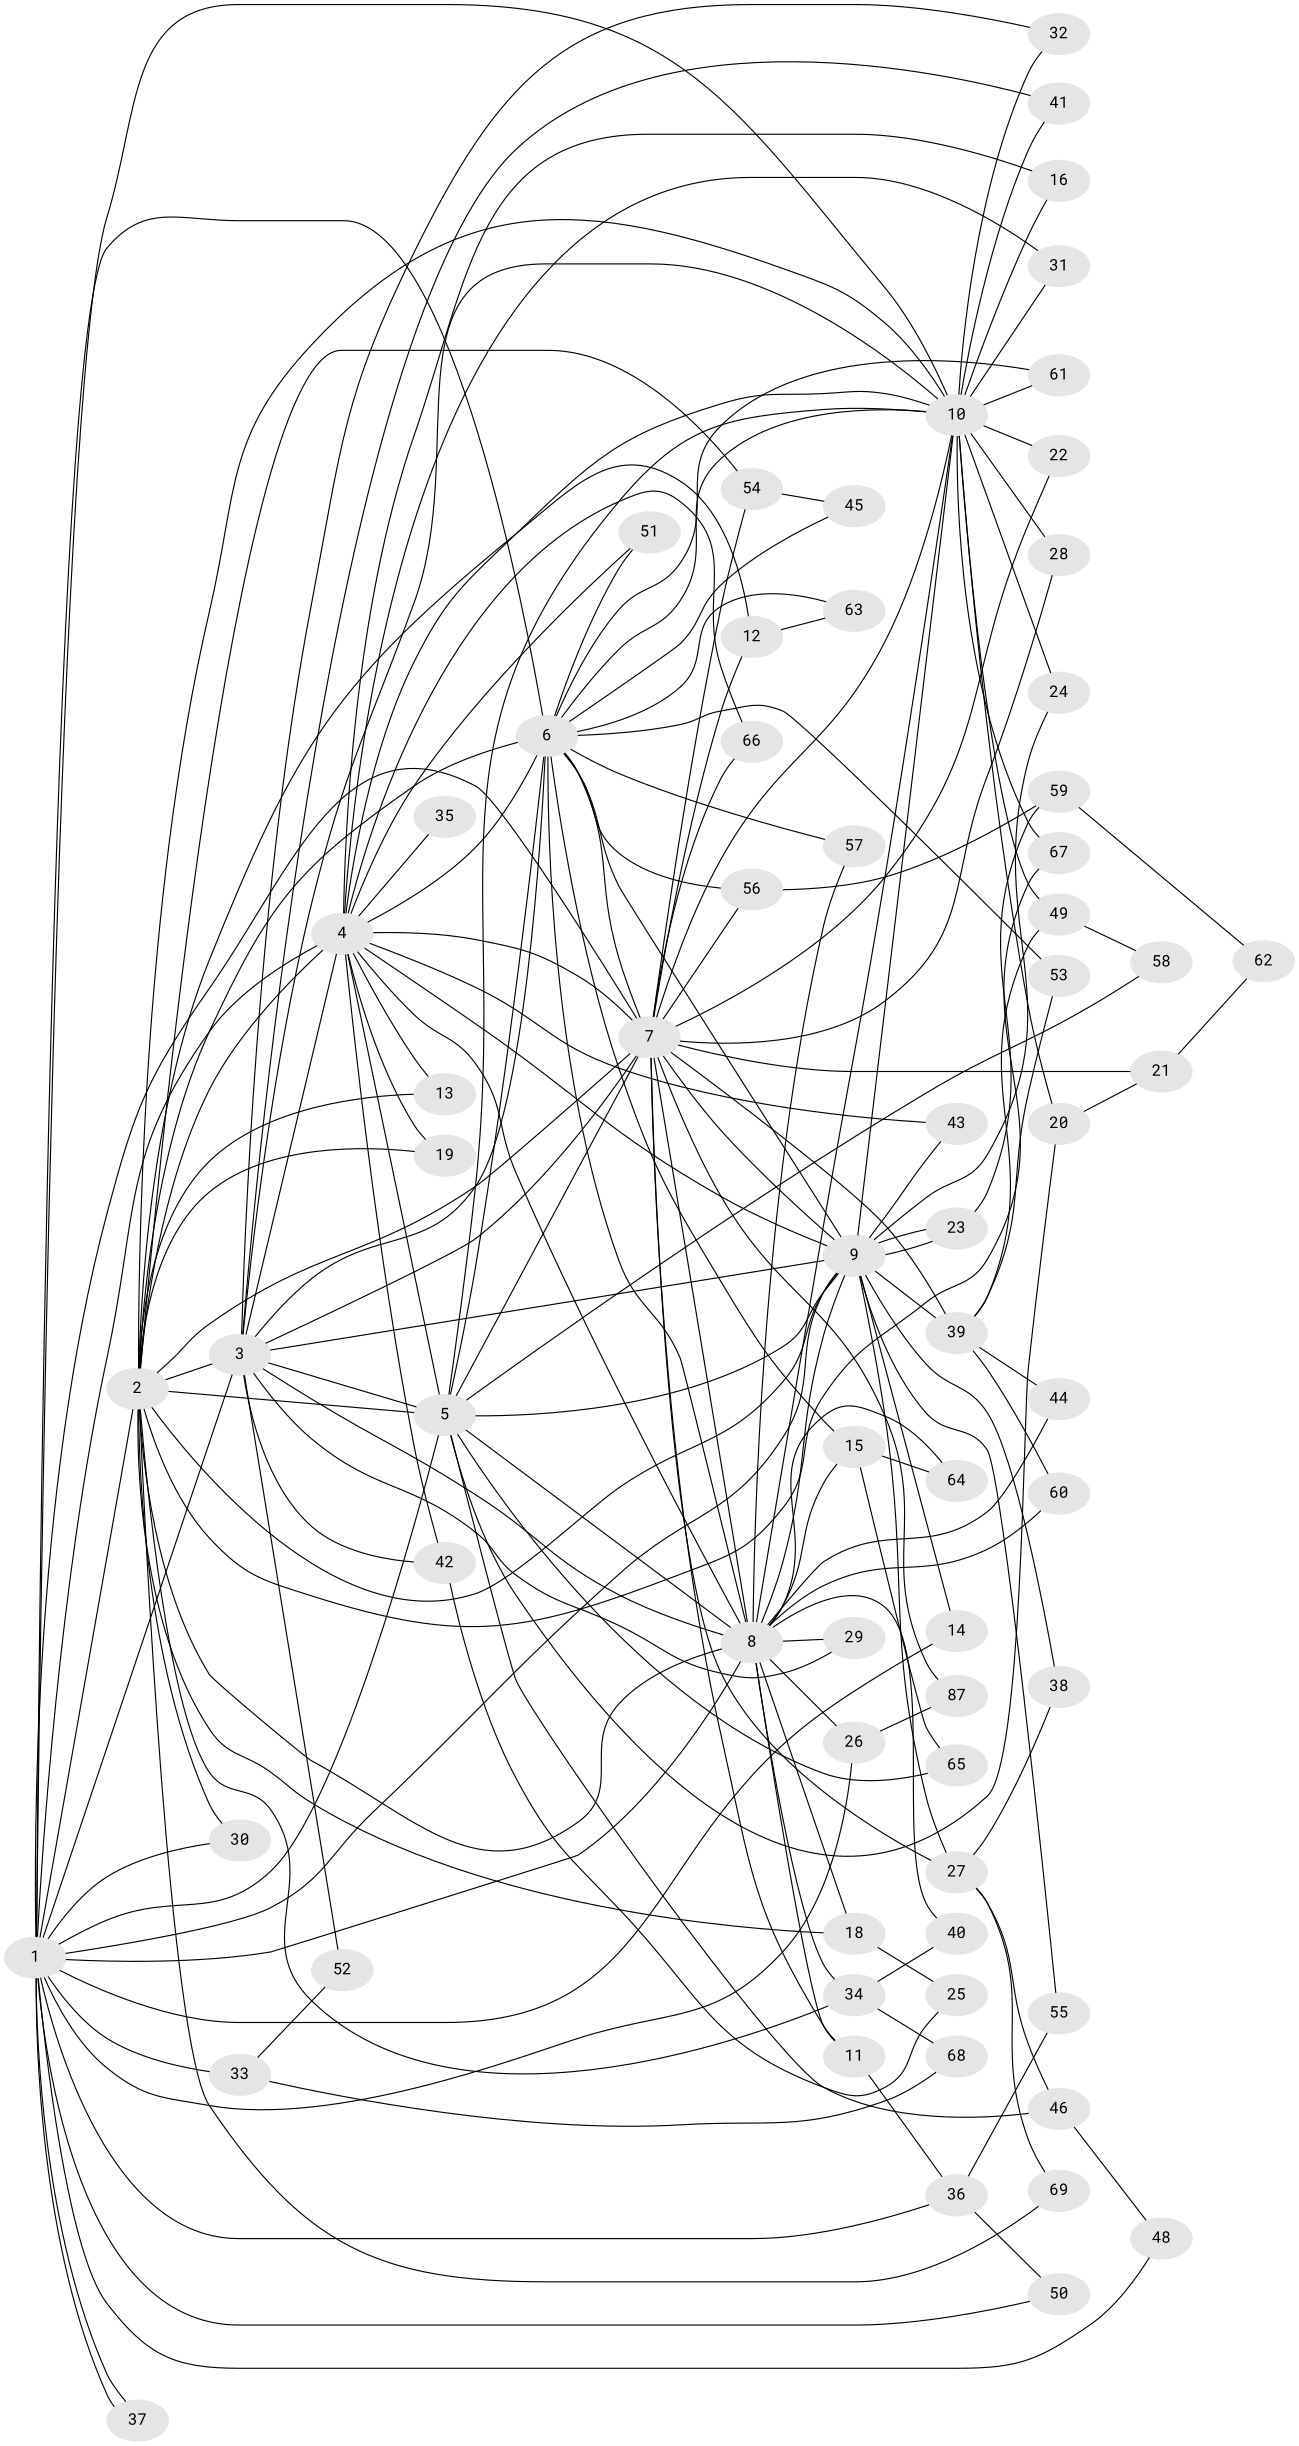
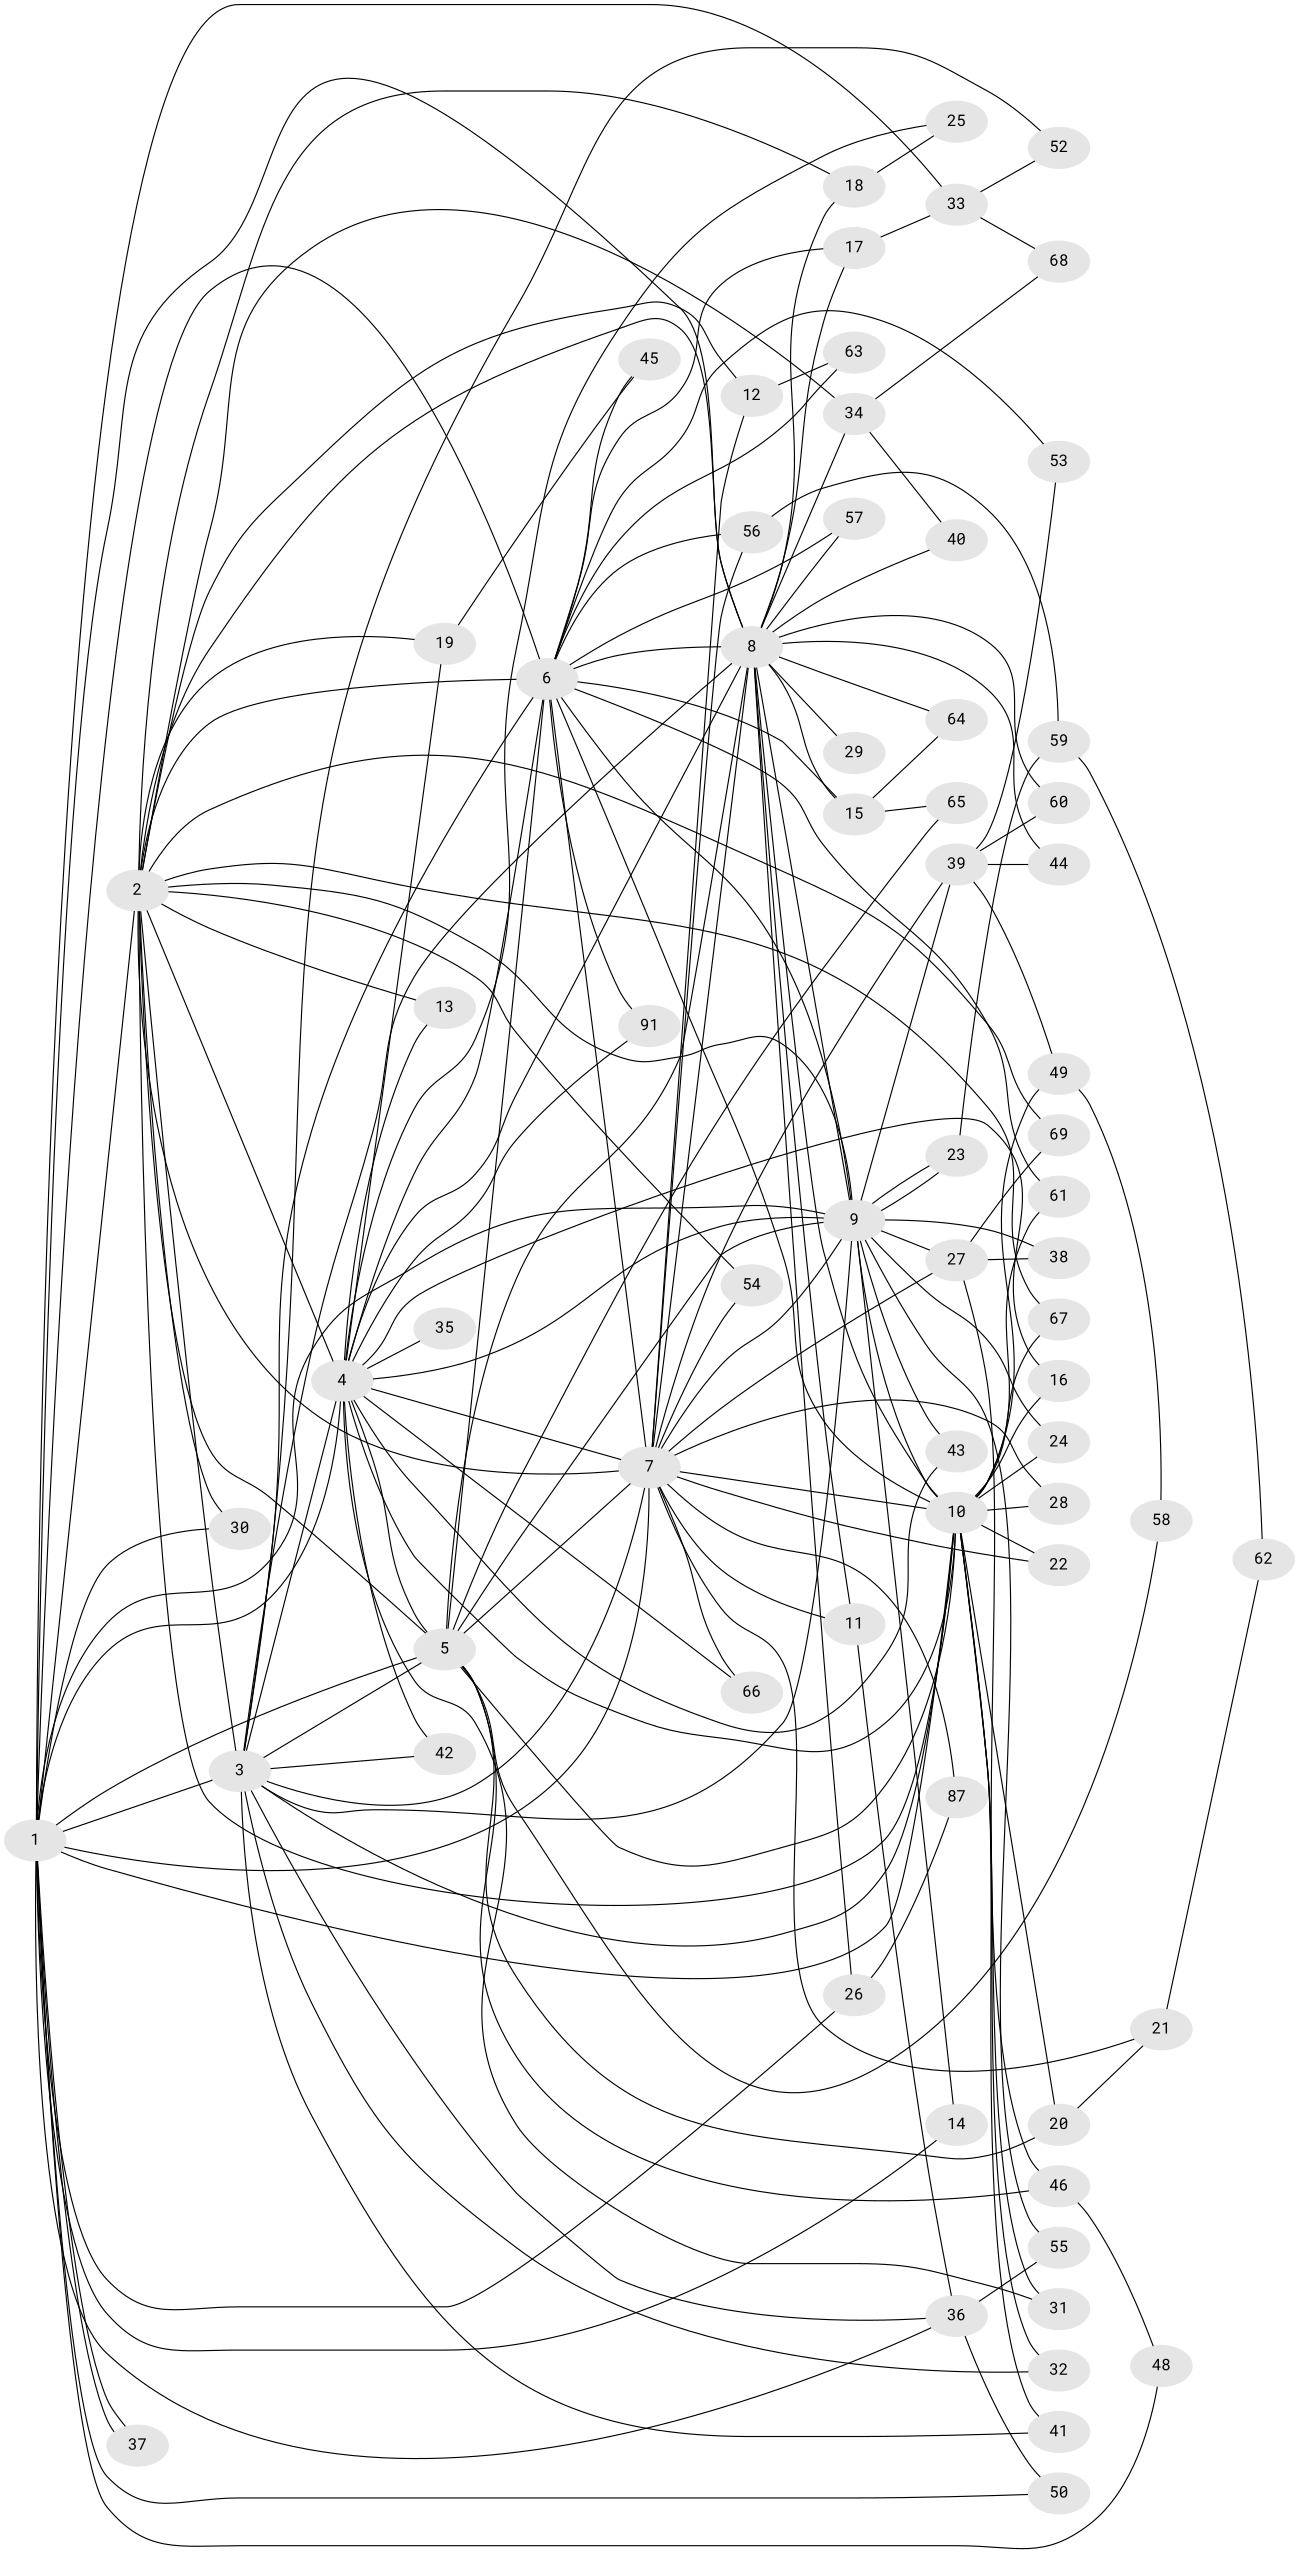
none -> (854, 248)
(803, 498) -> (531, 518)
(650, 532) -> (650, 1026)
(519, 1577) -> (505, 2179)
(653, 1947) -> (514, 665)
